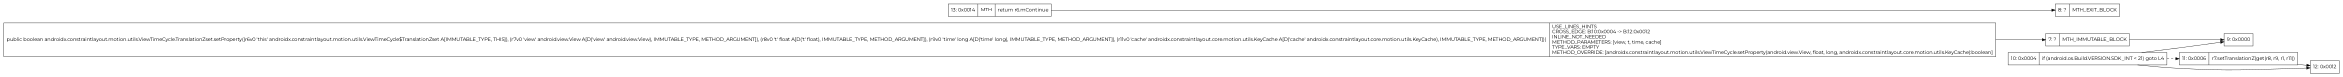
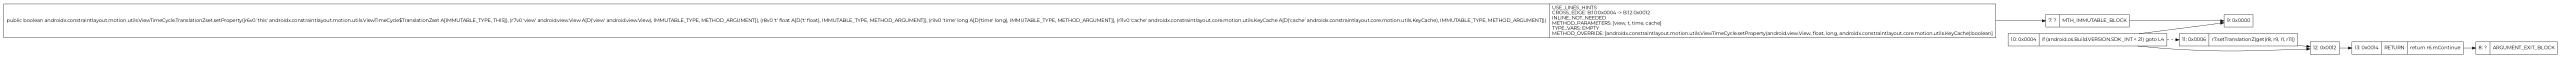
(986, 10) -> (2394, 48)
(2095, 10) -> (2524, 48)
none -> (2344, 48)
